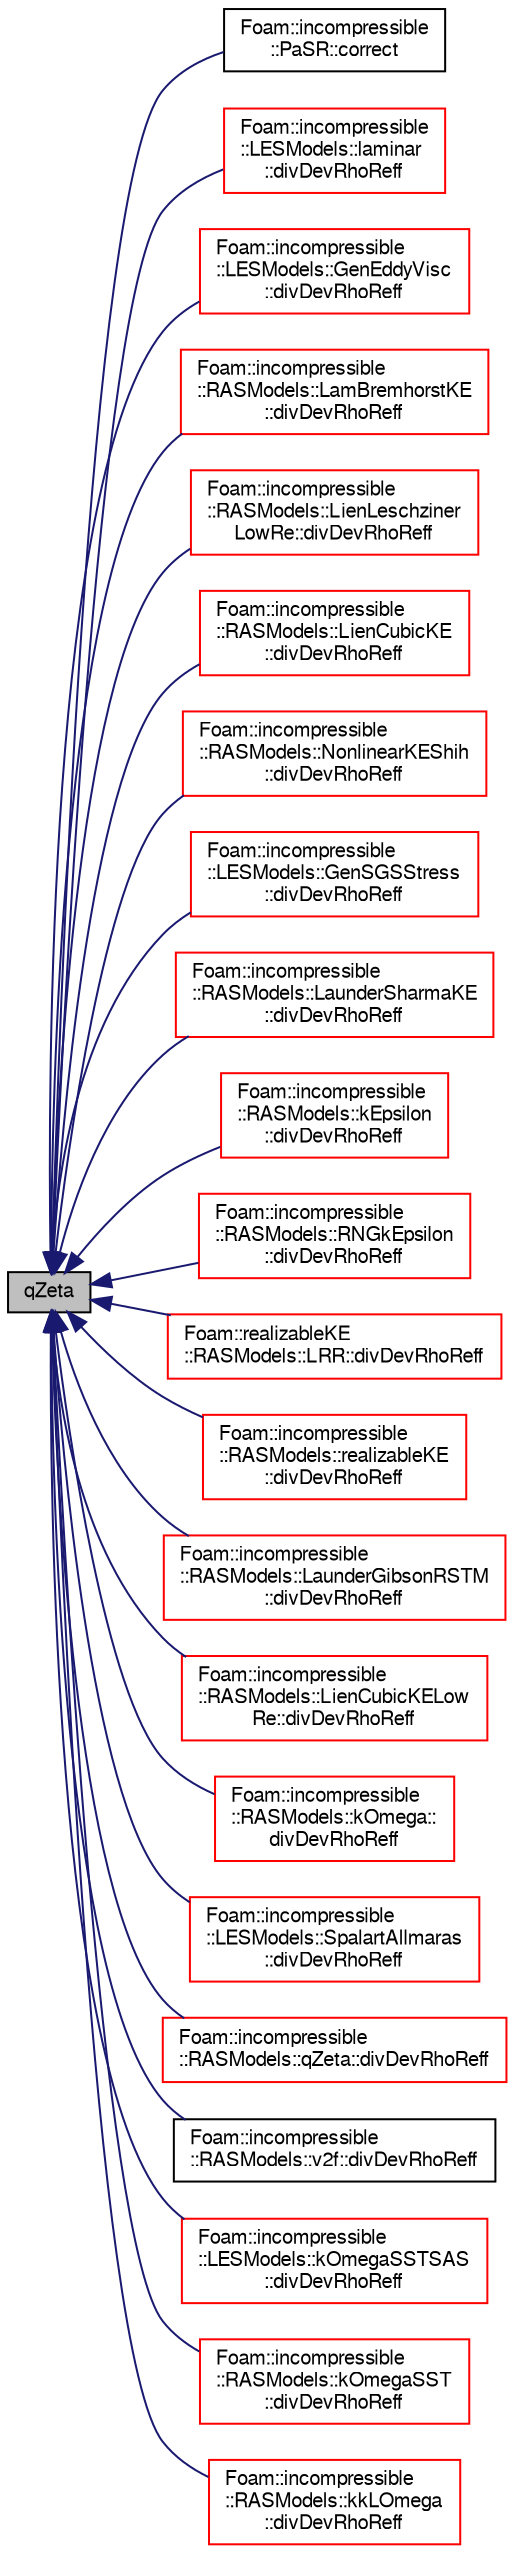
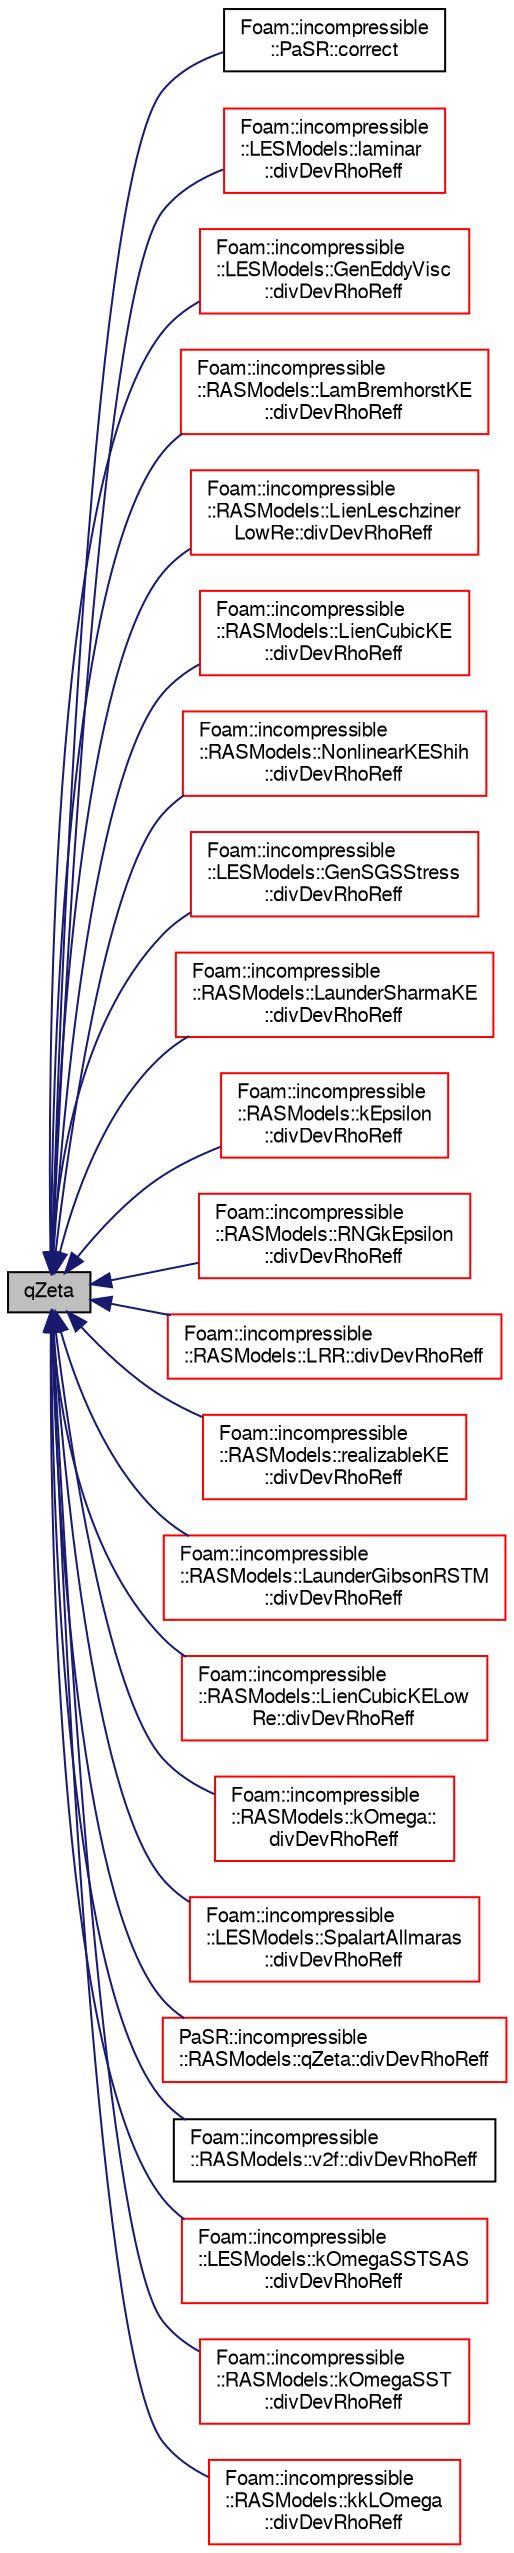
(335, 1347) -> (335, 1347)
(335, 2050) -> (335, 2050)
